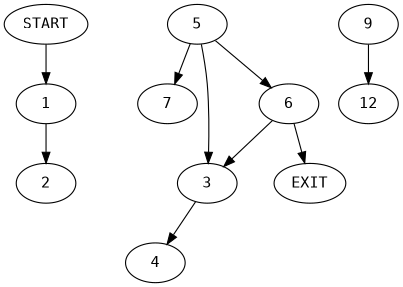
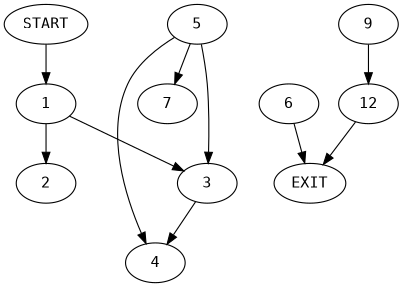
(239, 61) -> (118, 126)
none -> (343, 139)
(252, 140) -> (127, 144)
